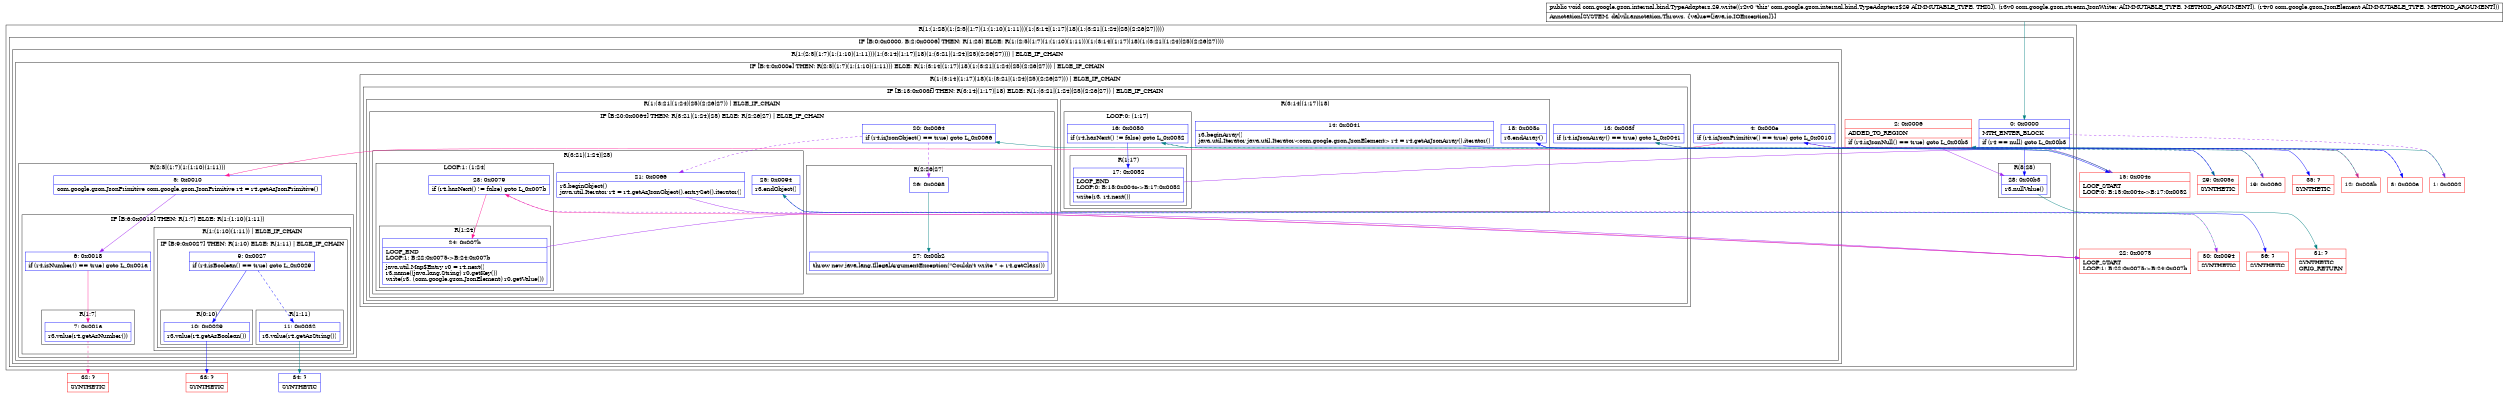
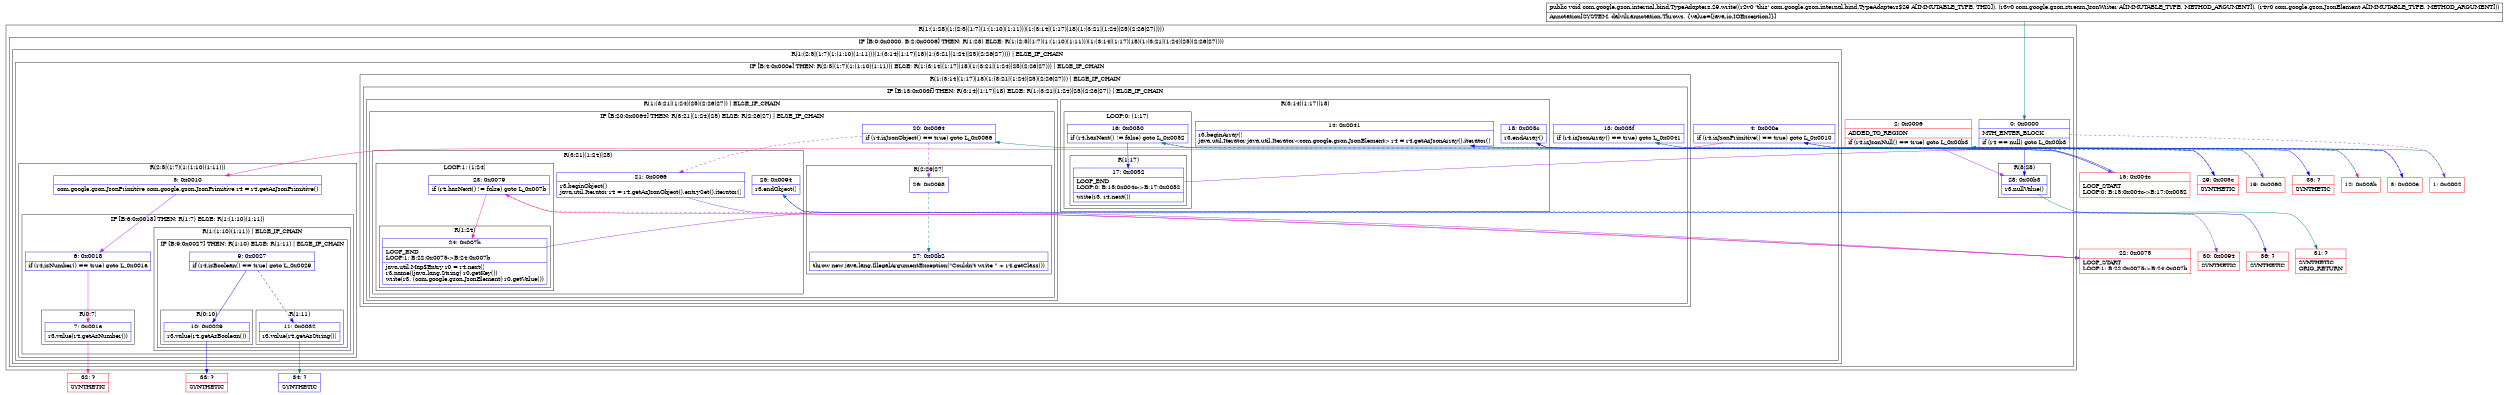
(1692, 148) -> (1692, 148)
(1786, 148) -> (1797, 148)
(929, 220) -> (929, 220)
(88, 315) -> (88, 315)
(88, 352) -> (88, 352)
